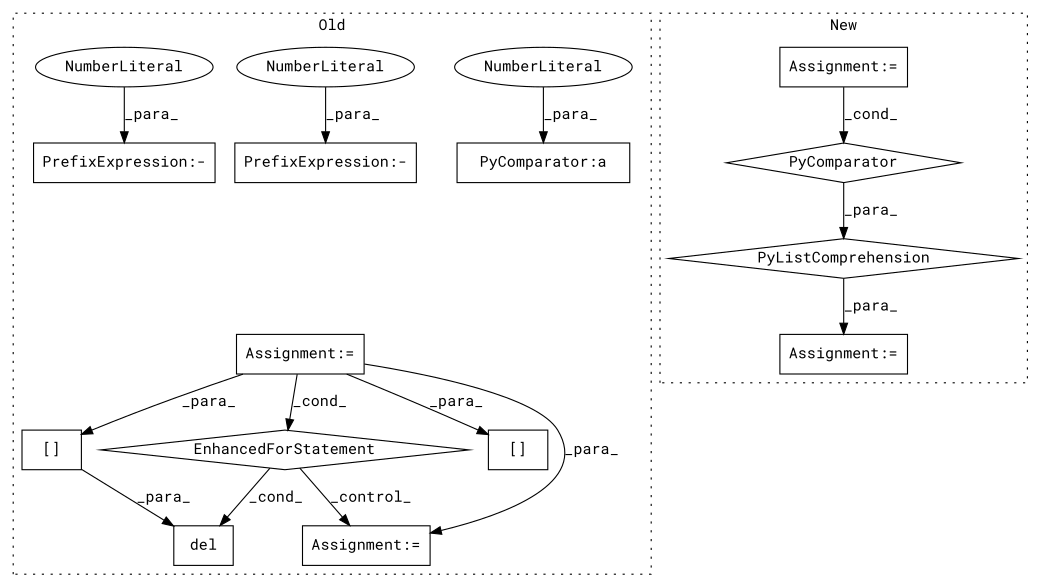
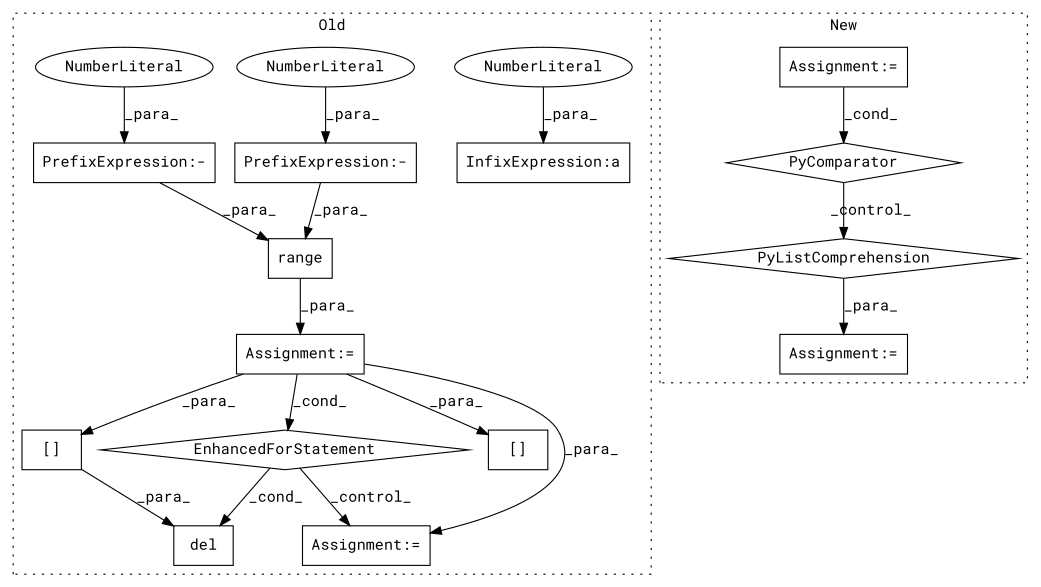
(543, 163) -> (543, 163)
(871, 211) -> (871, 211)
none -> (300, 258)
